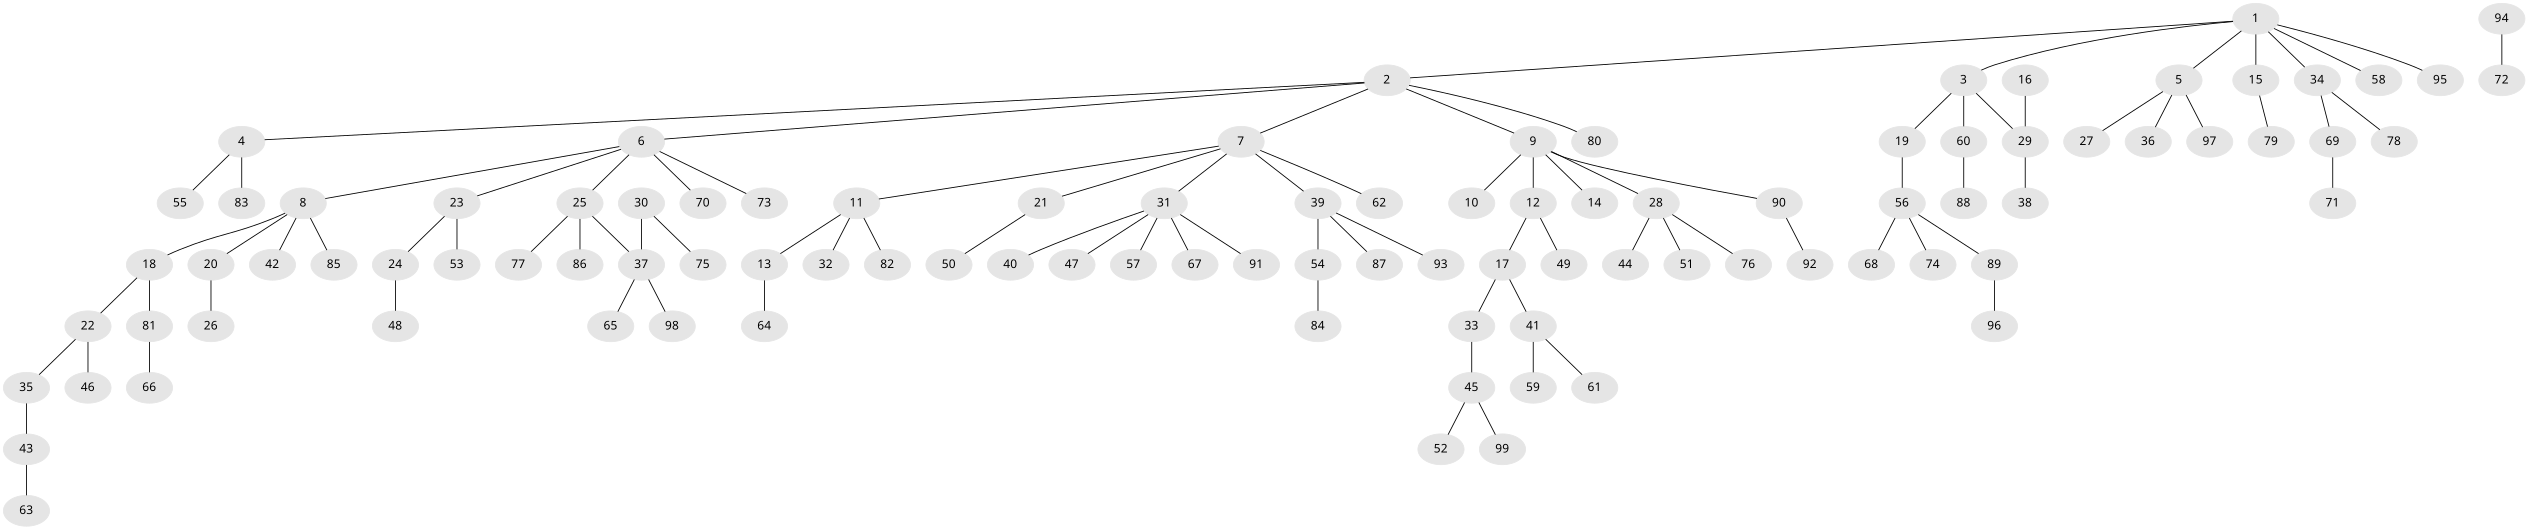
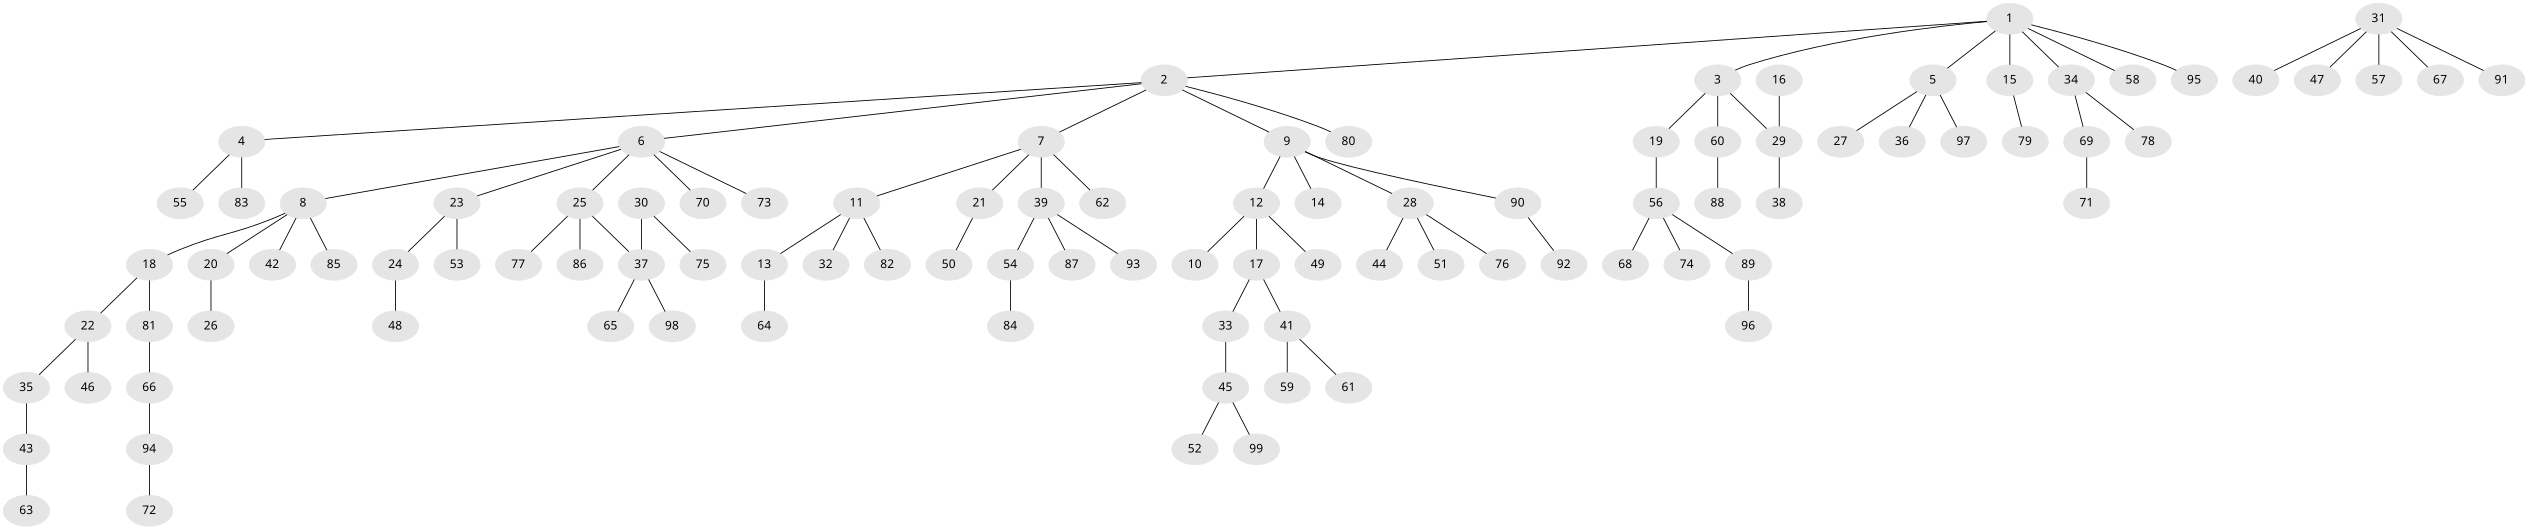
(1503, 172) -> (1226, 234)
(1203, 173) -> none
none -> (149, 419)
